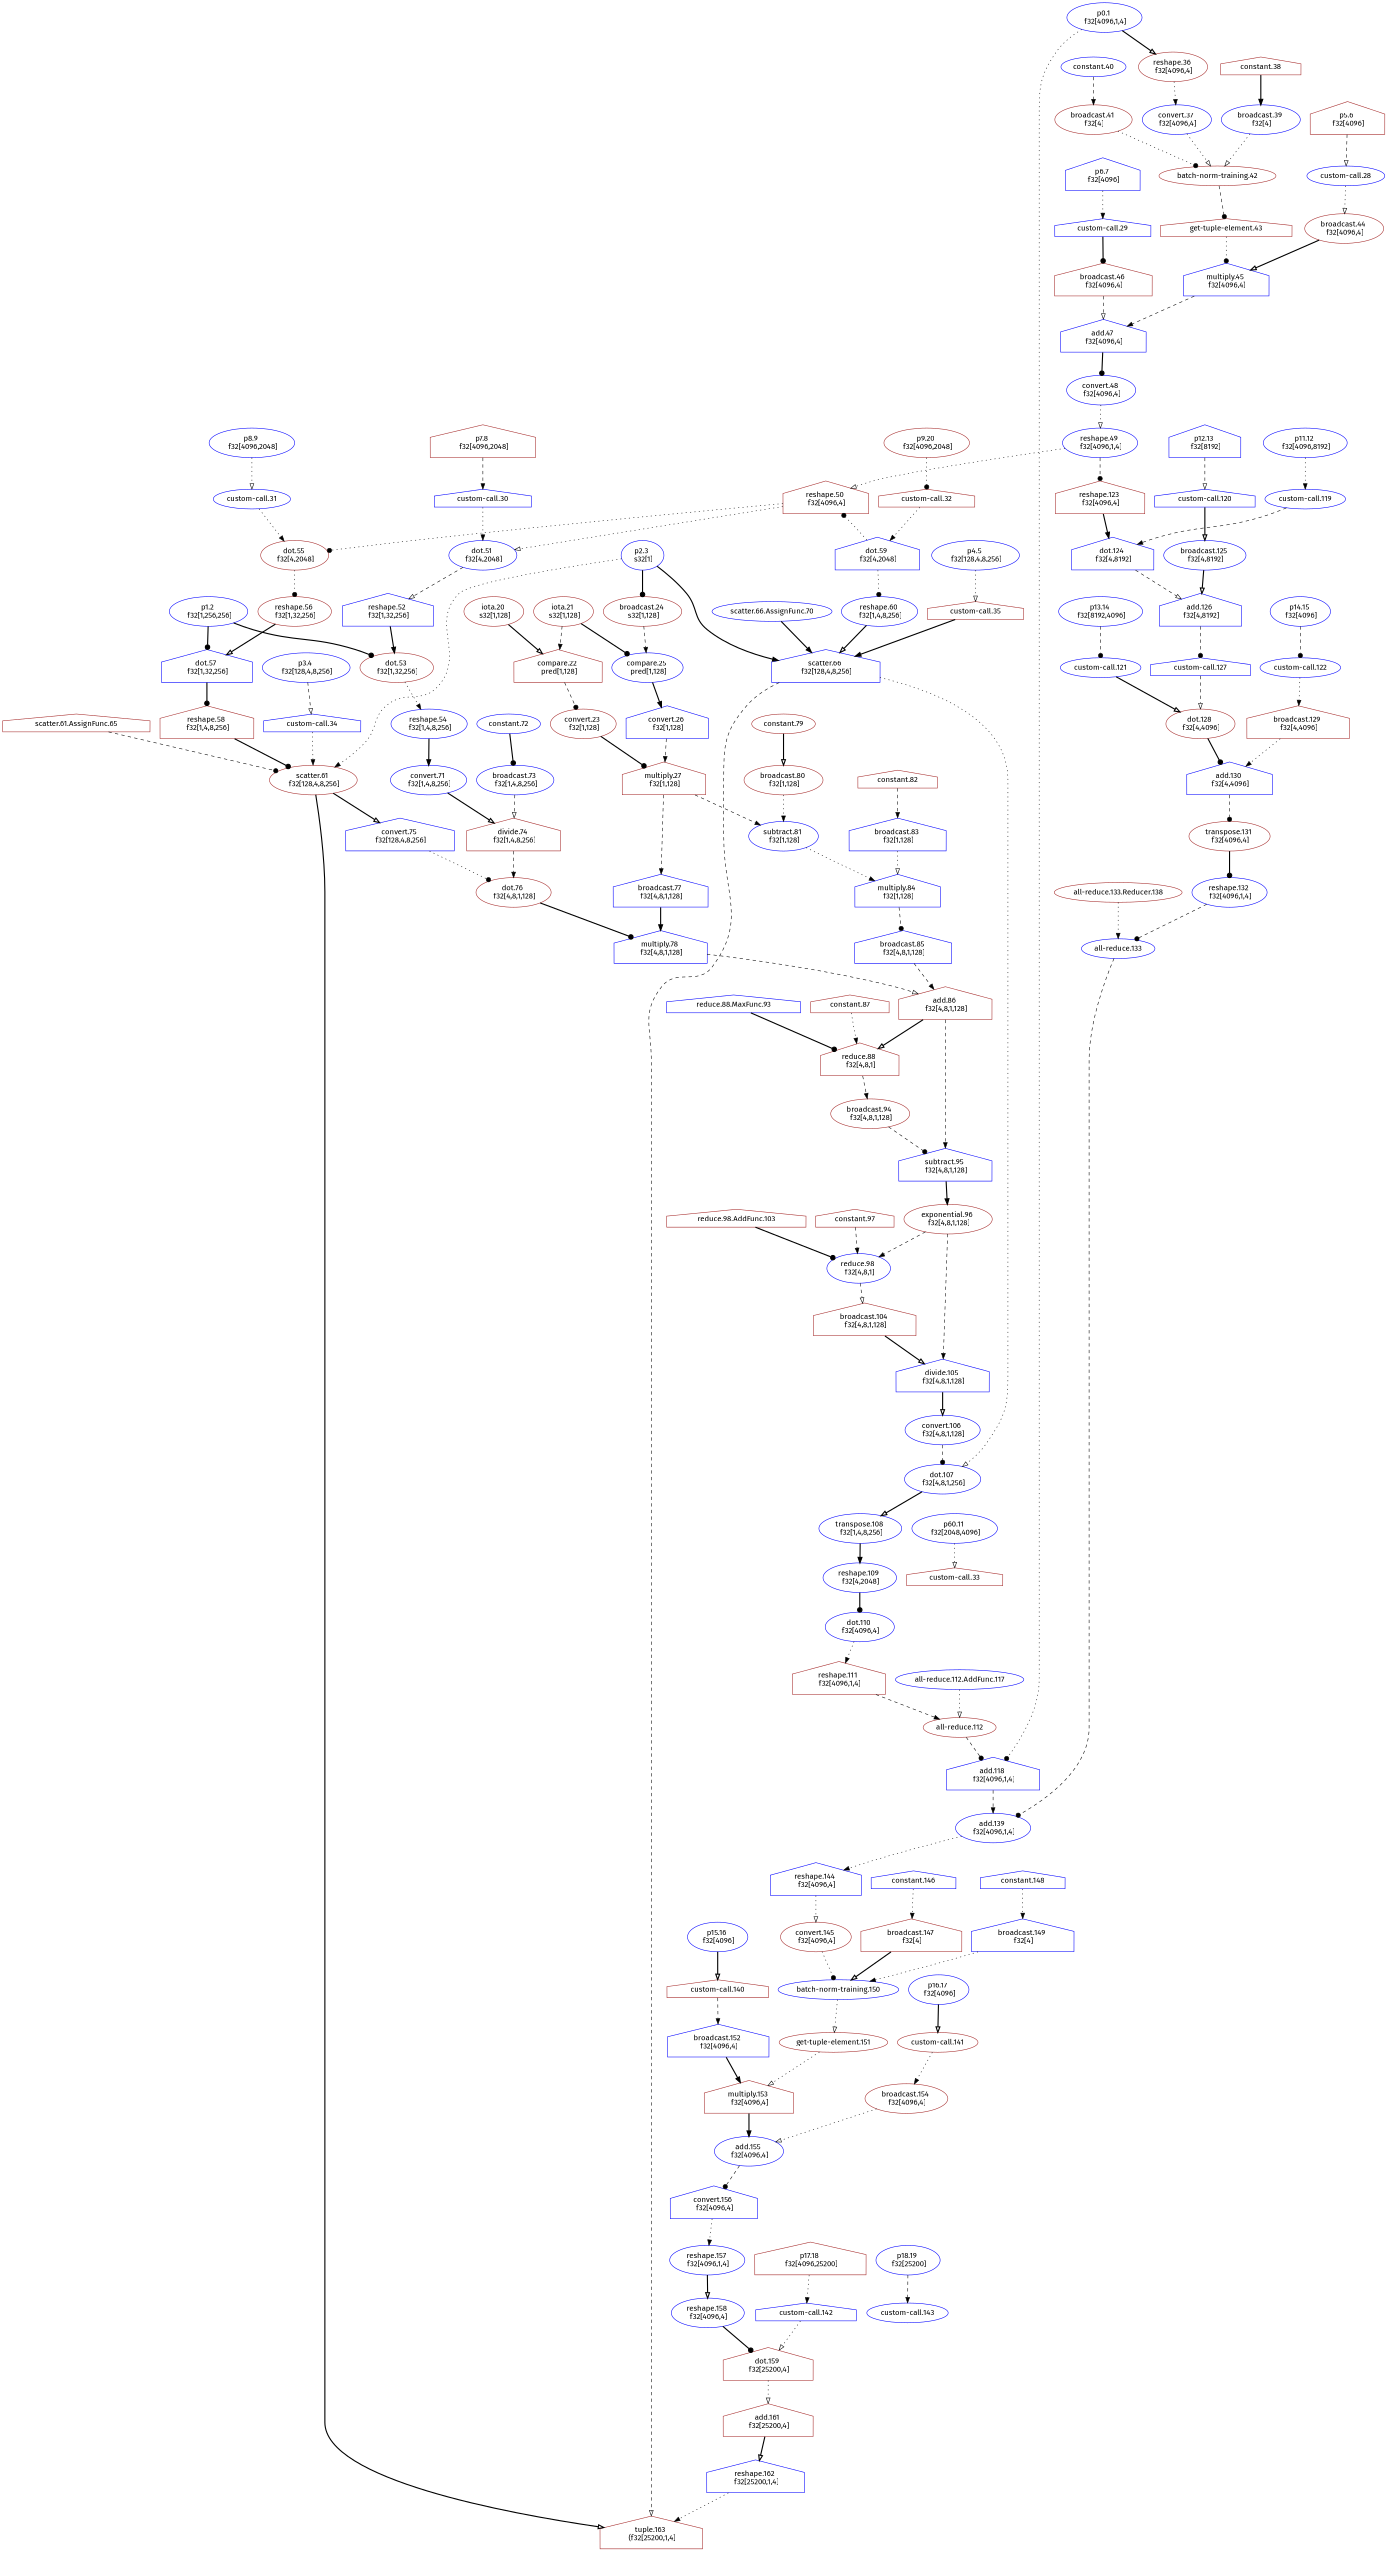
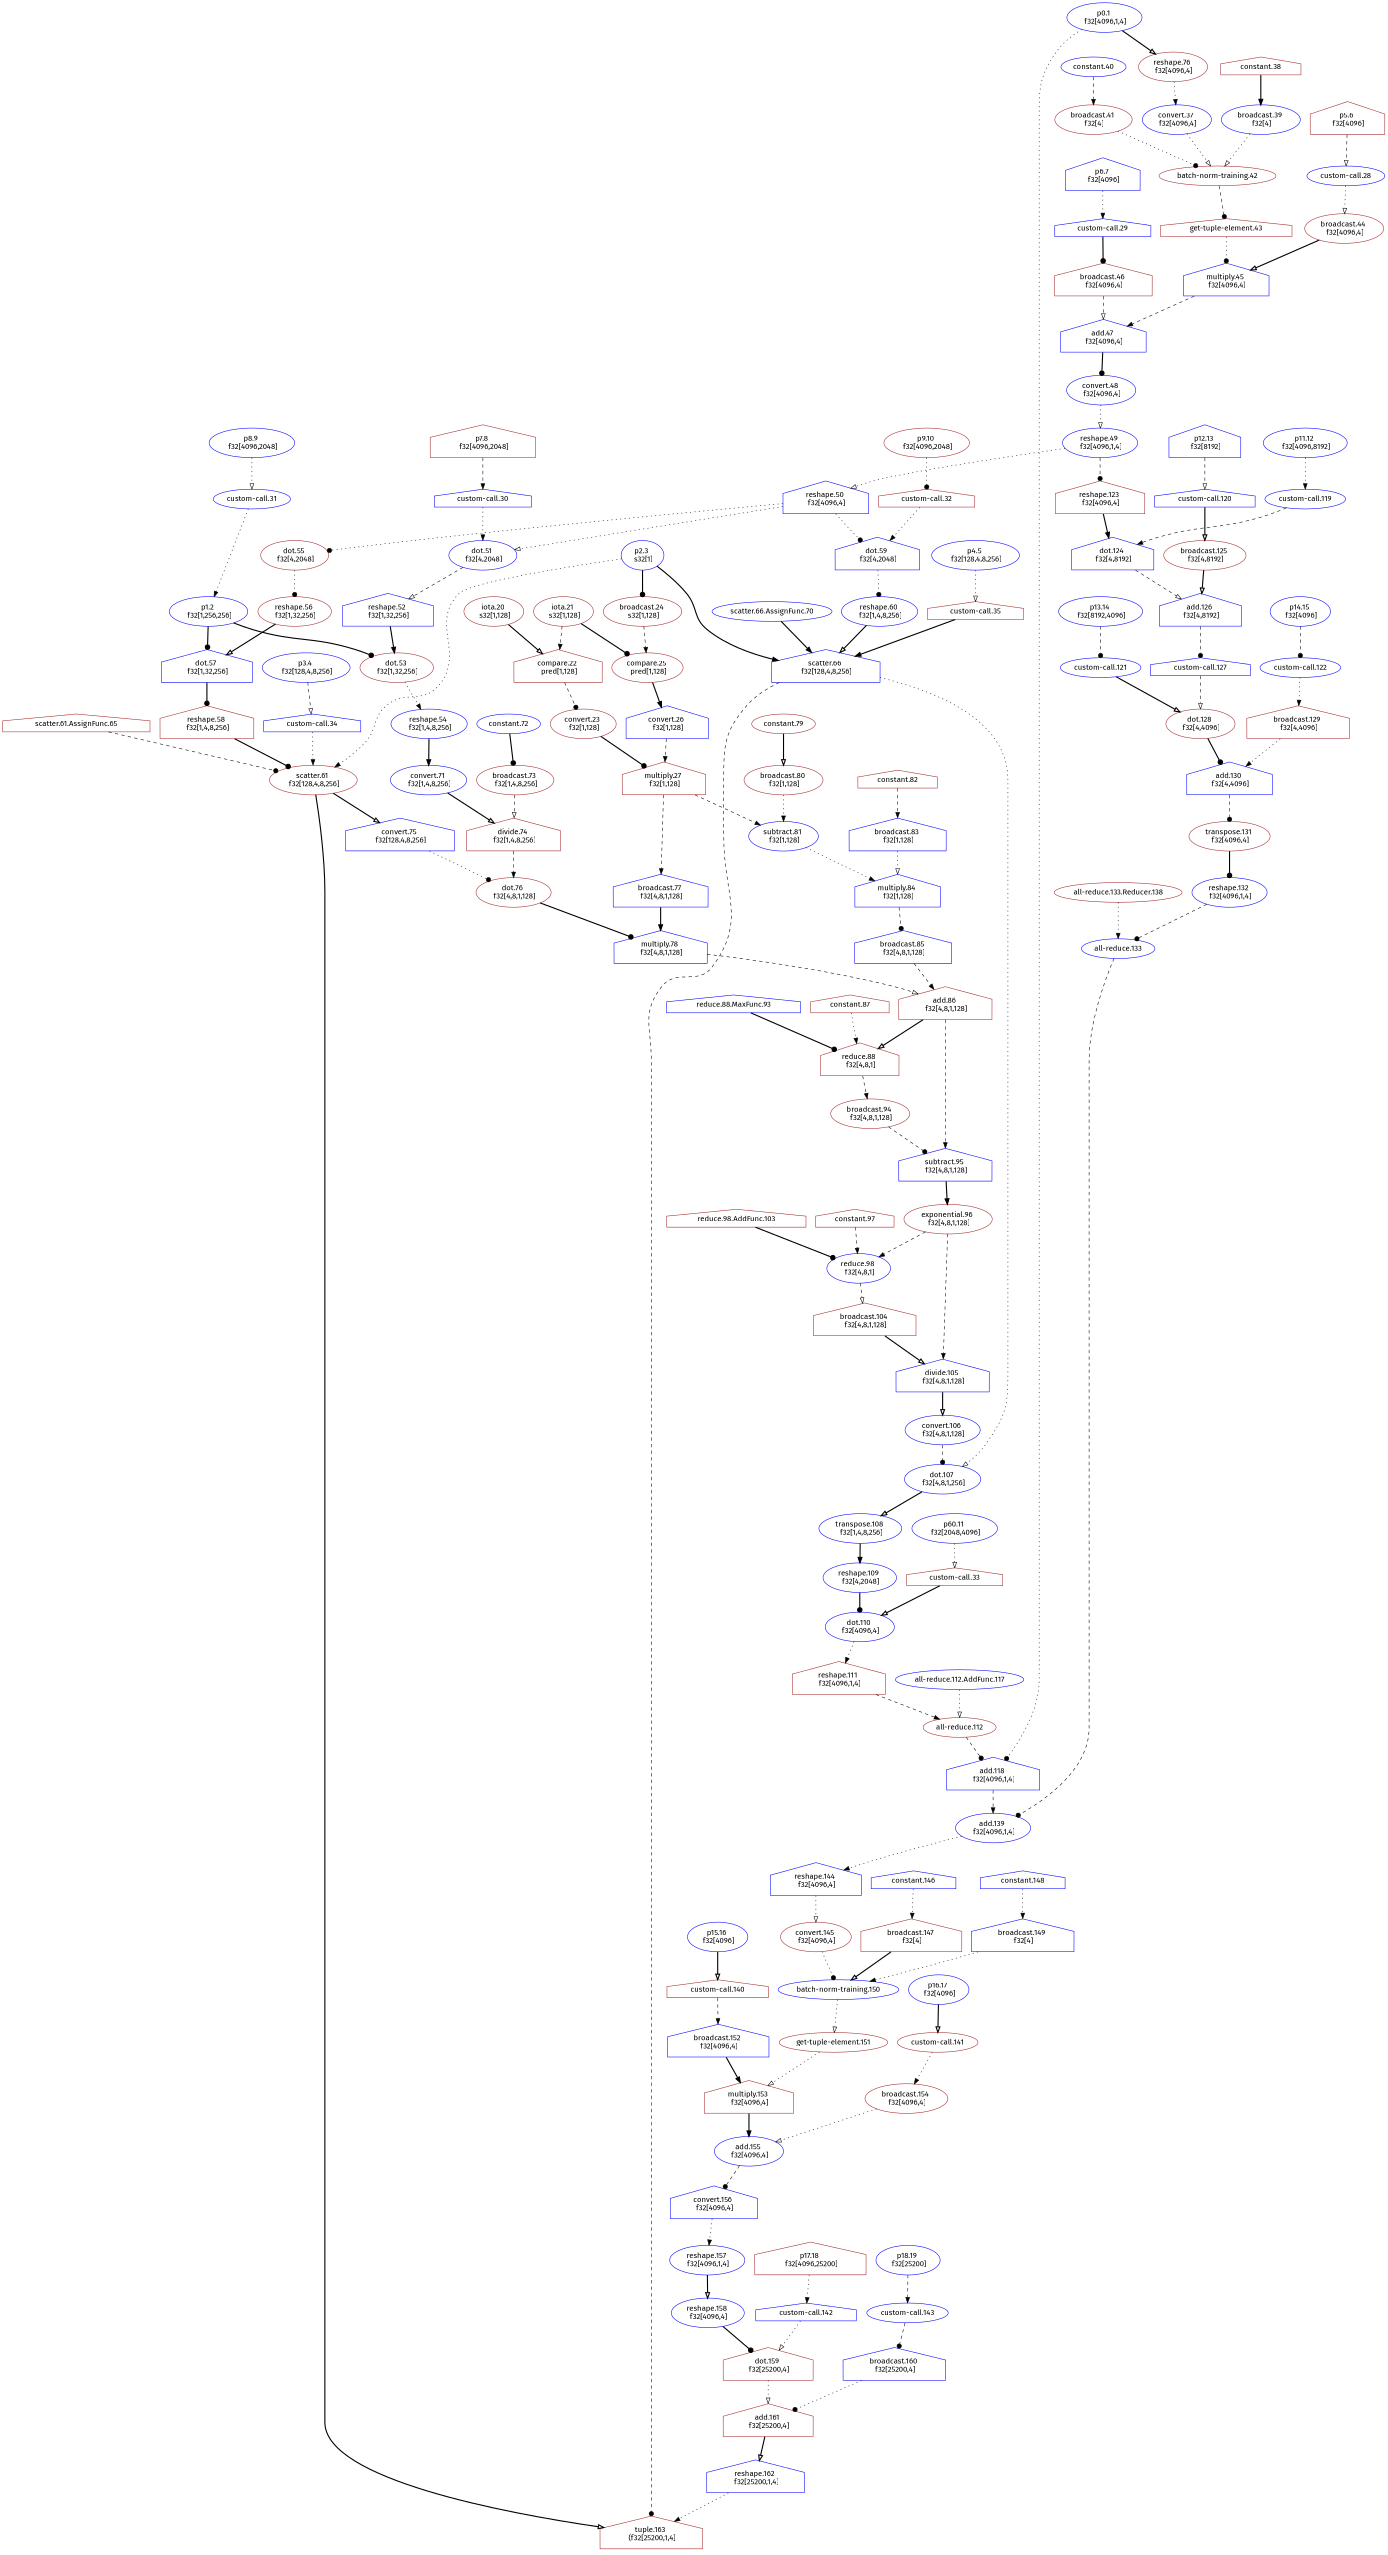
(1173, 67) -> (1173, 67)
(927, 443) -> (927, 443)
(826, 499) -> (826, 499)
(270, 523) -> (232, 550)
(856, 528) -> (847, 526)
(1205, 555) -> (1205, 555)
(647, 668) -> (647, 668)
(515, 780) -> (515, 780)
(651, 1563) -> (651, 1563)
none -> (913, 1599)
none -> (894, 2366)
